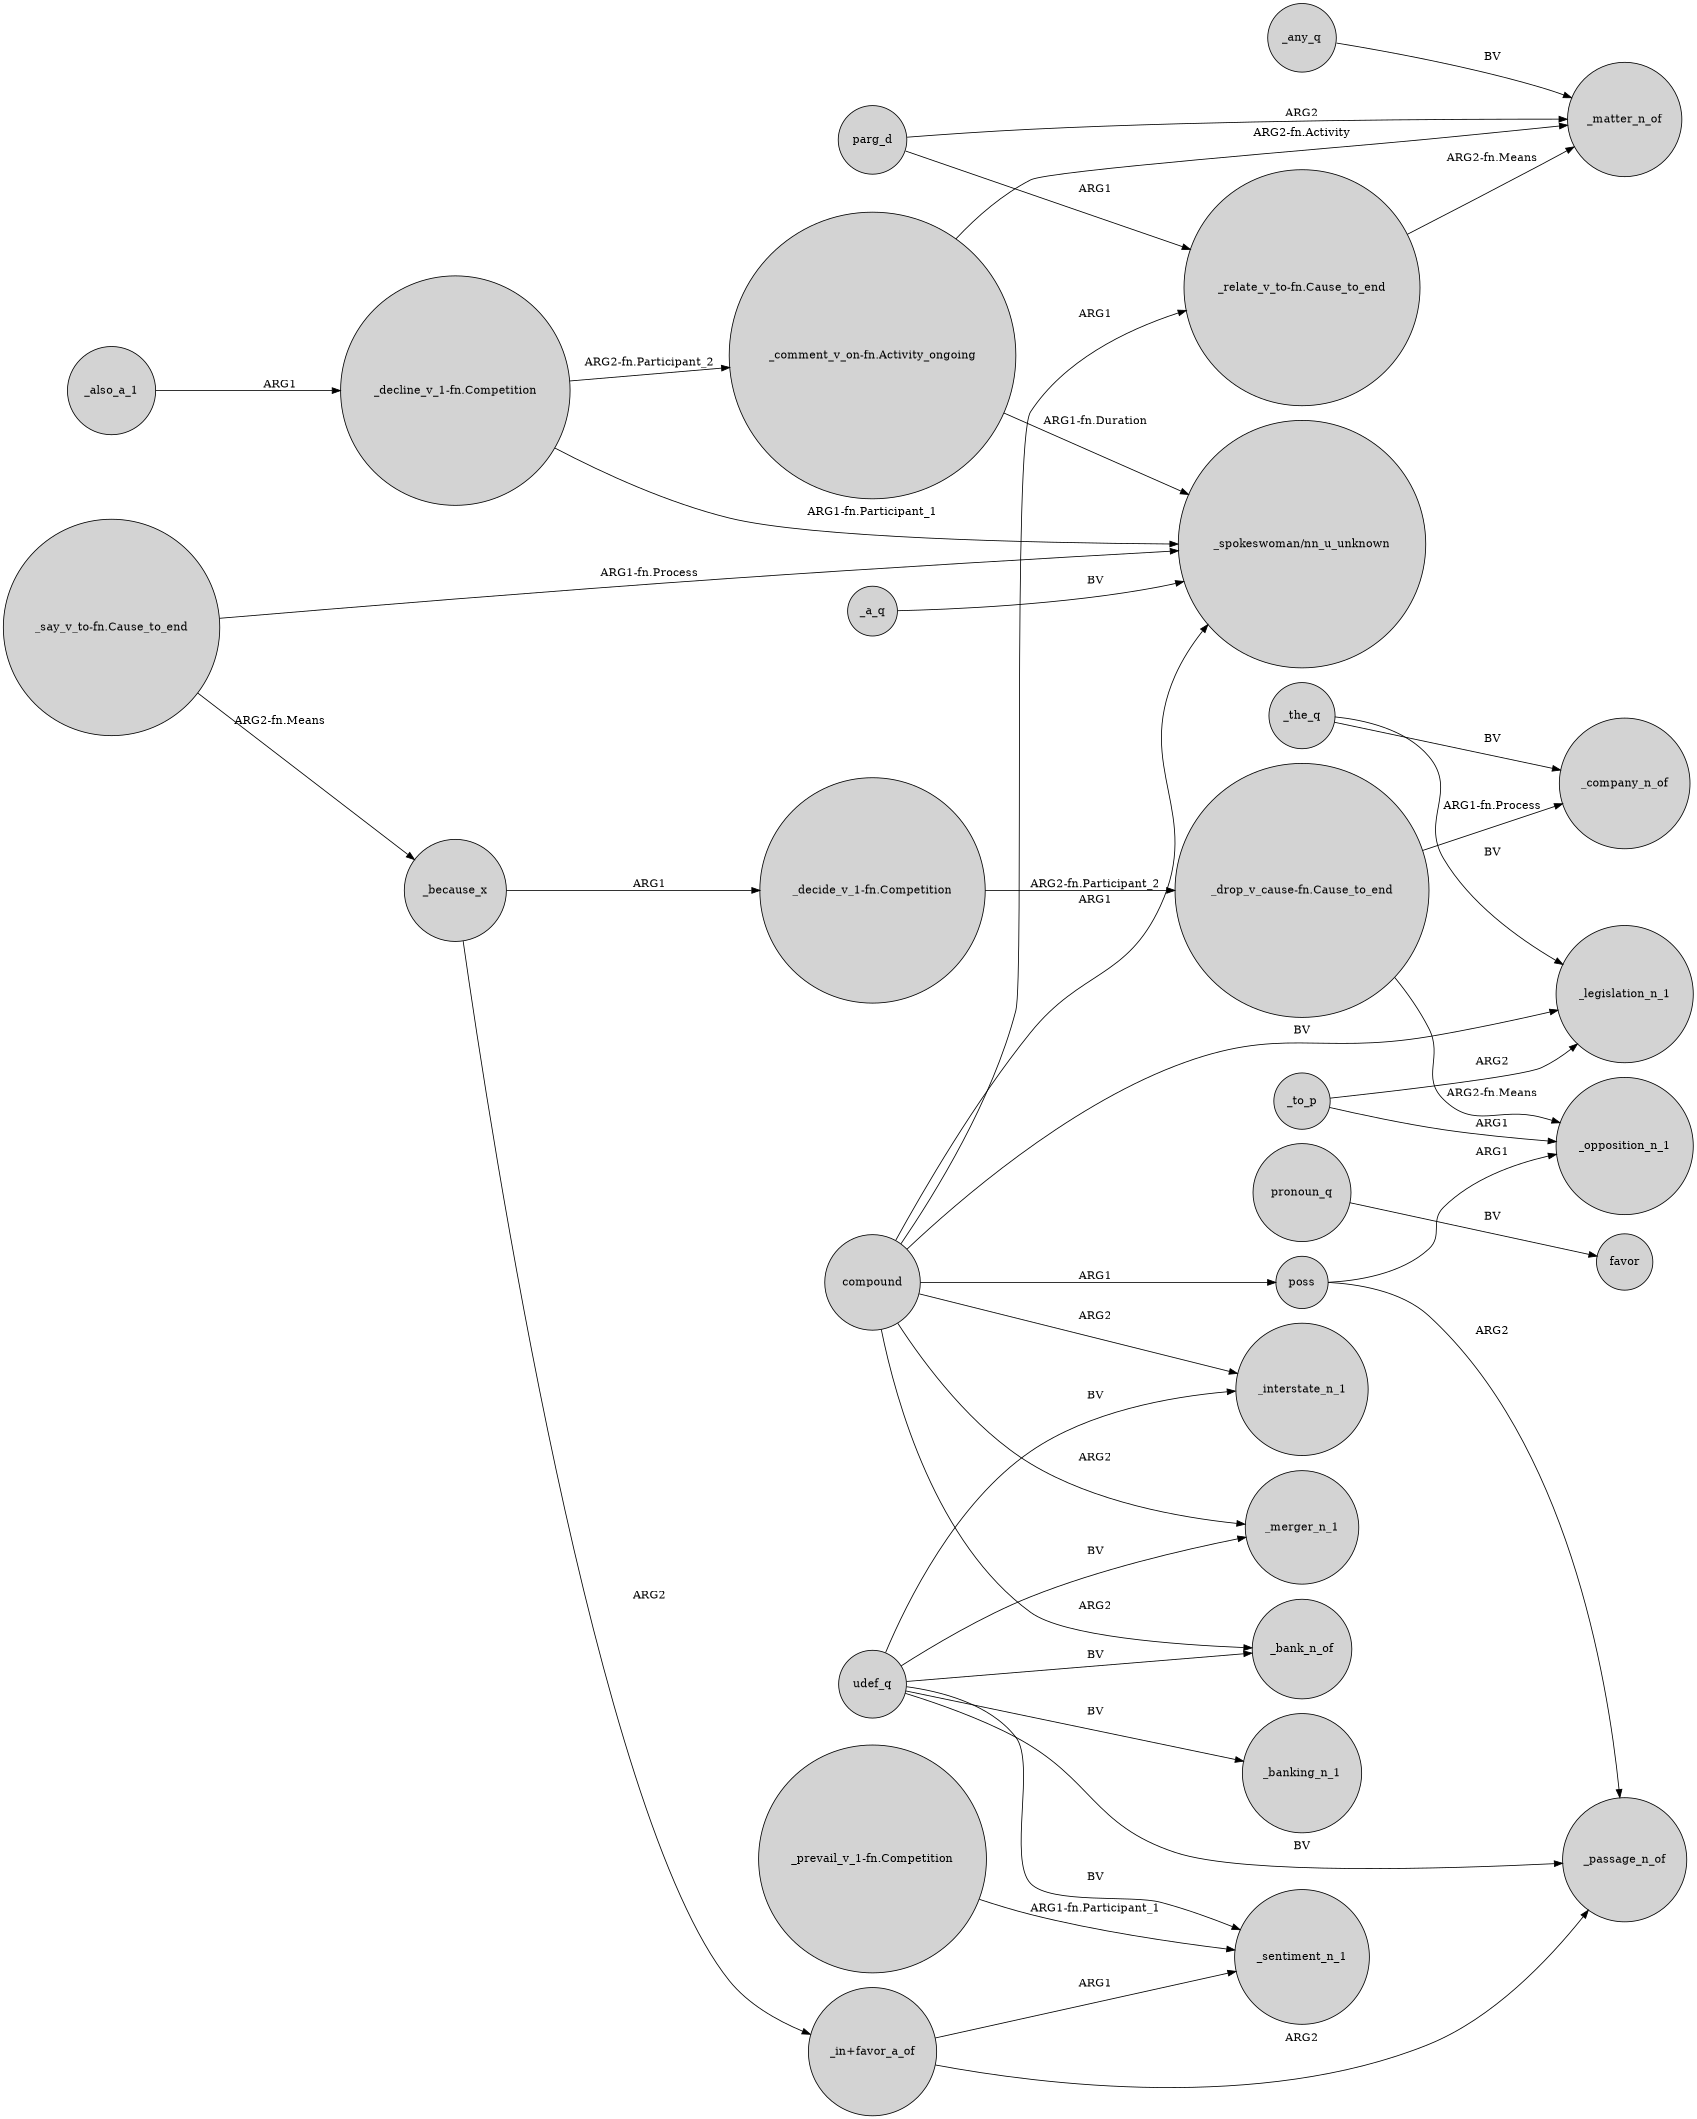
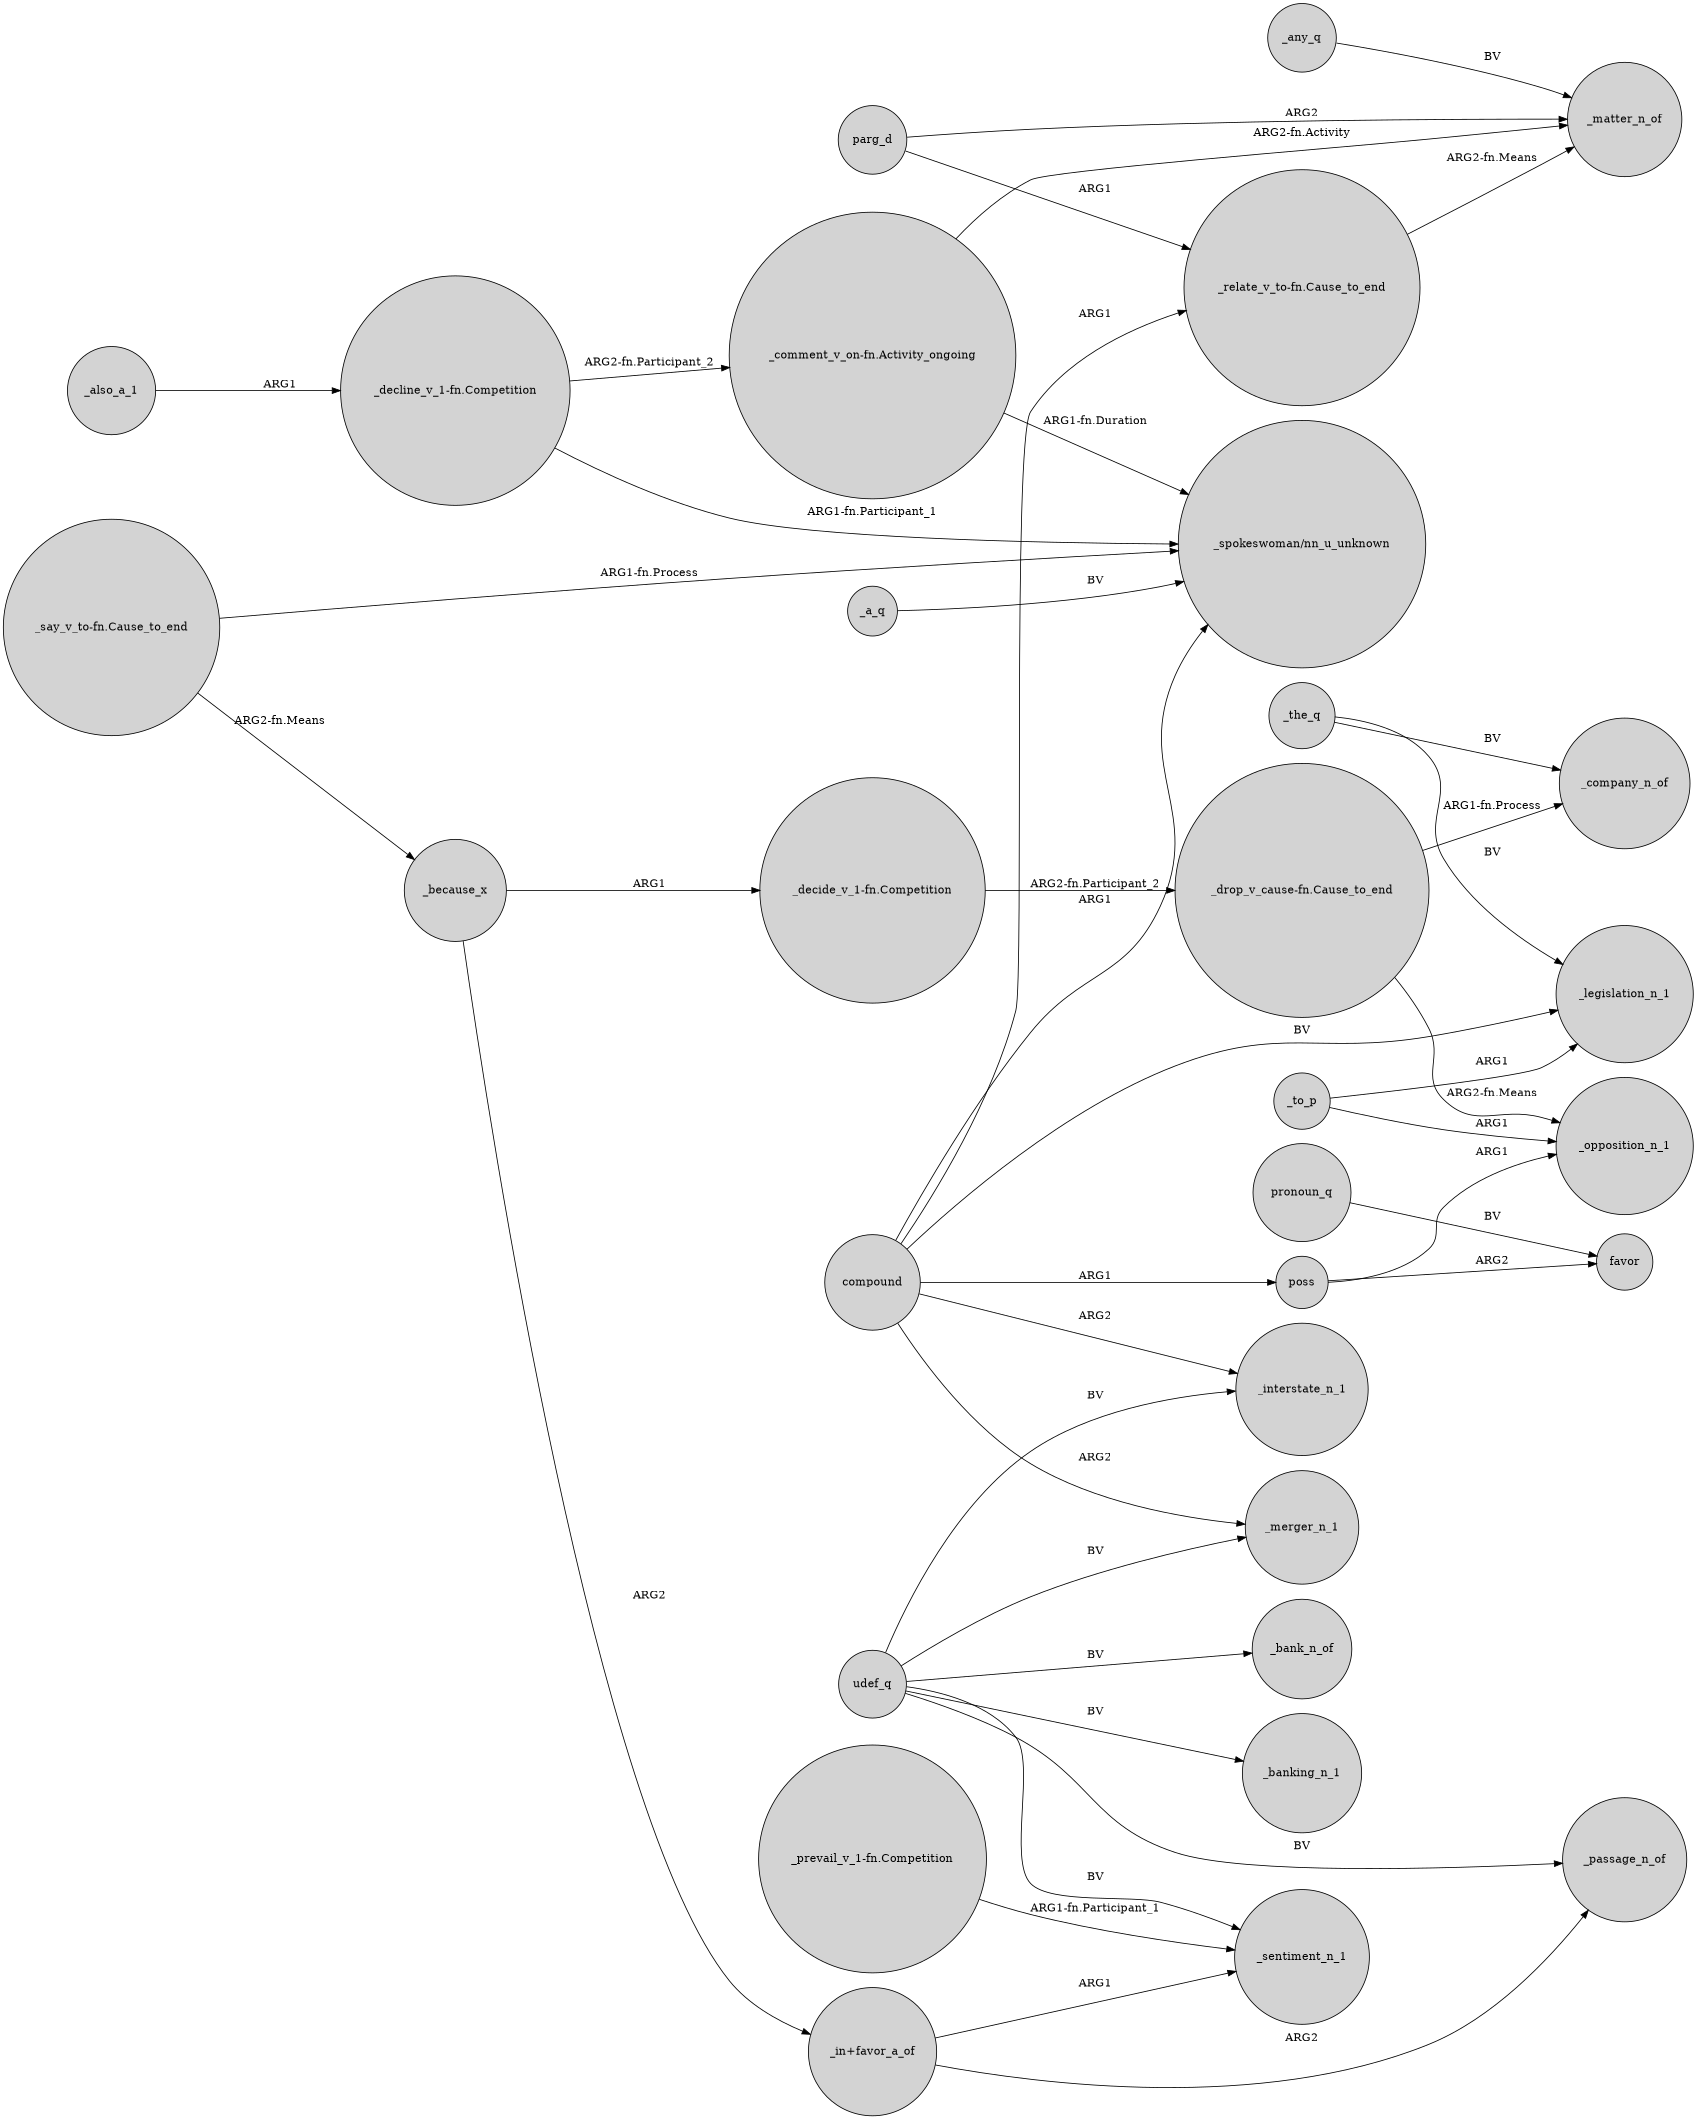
(1493, 1062) -> (1493, 1062)
(1544, 1485) -> (1458, 1272)
(991, 1575) -> none
